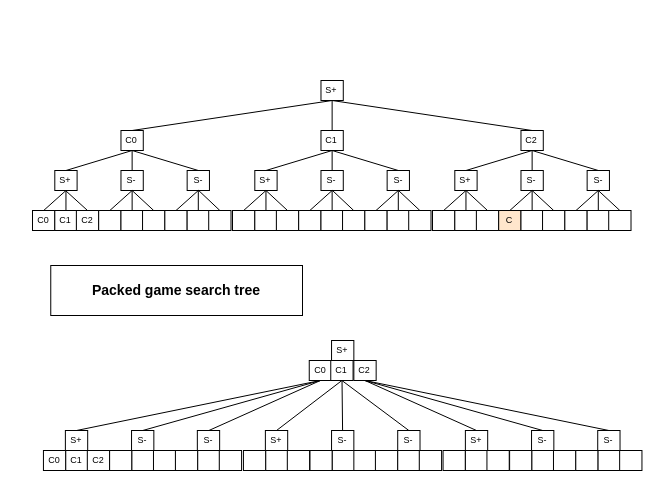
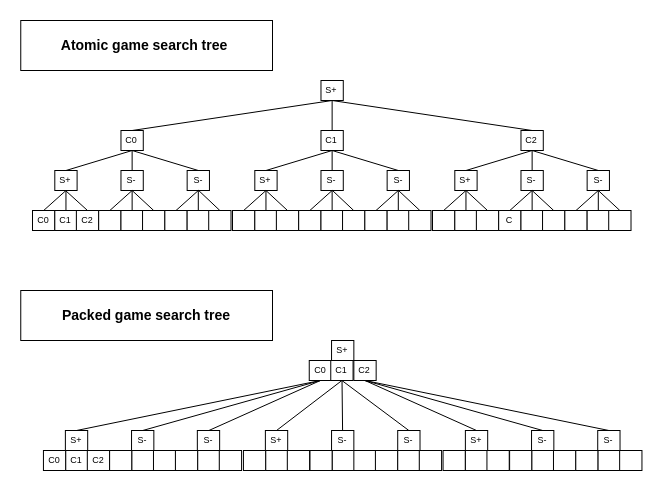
none -> (147, 46)
(510, 221) -> (510, 221)
(177, 291) -> (147, 316)
